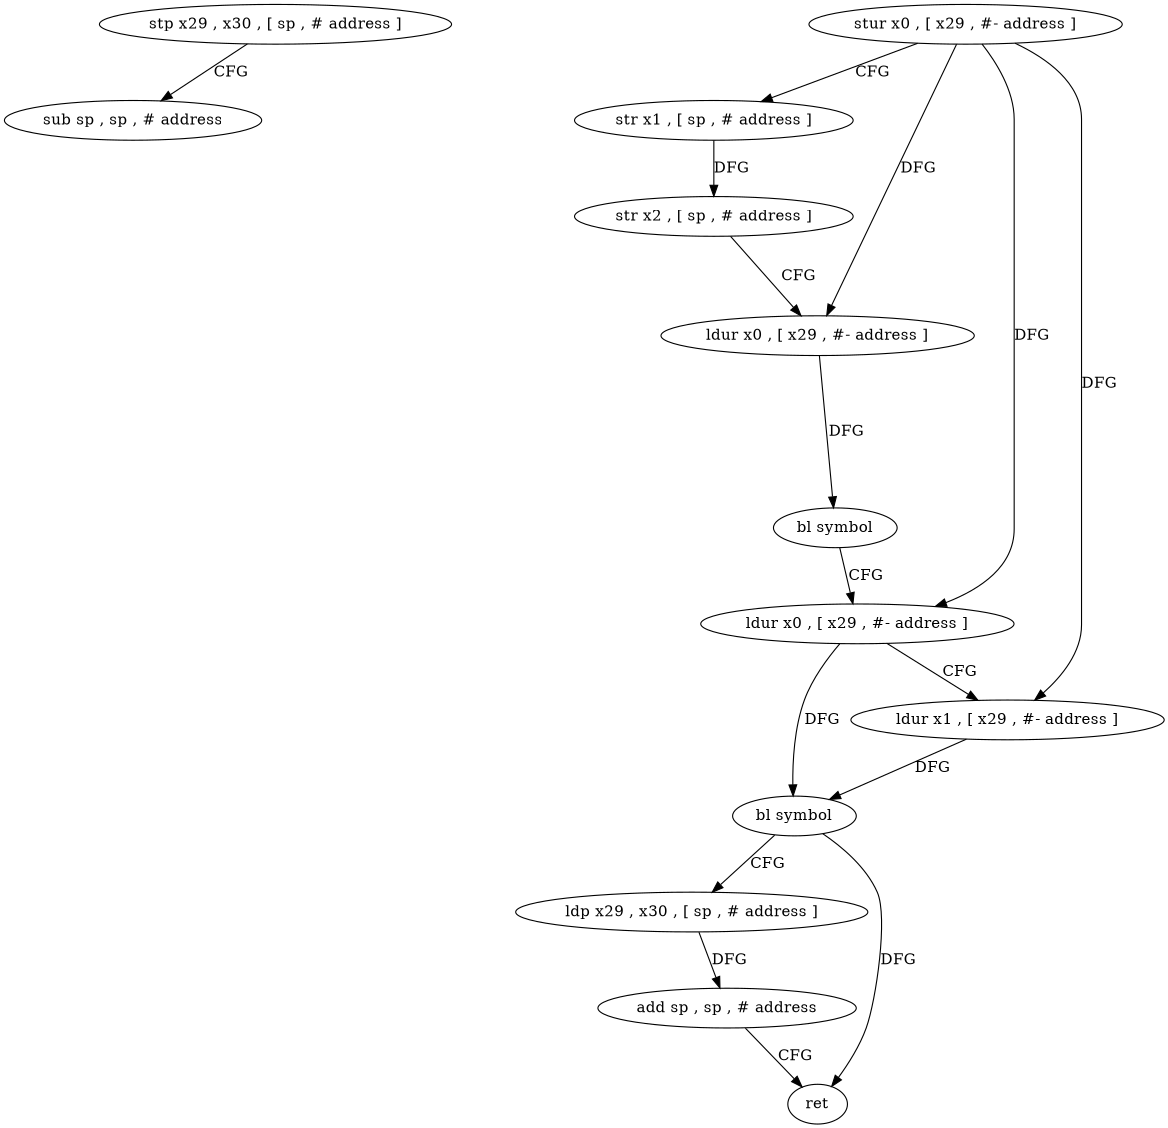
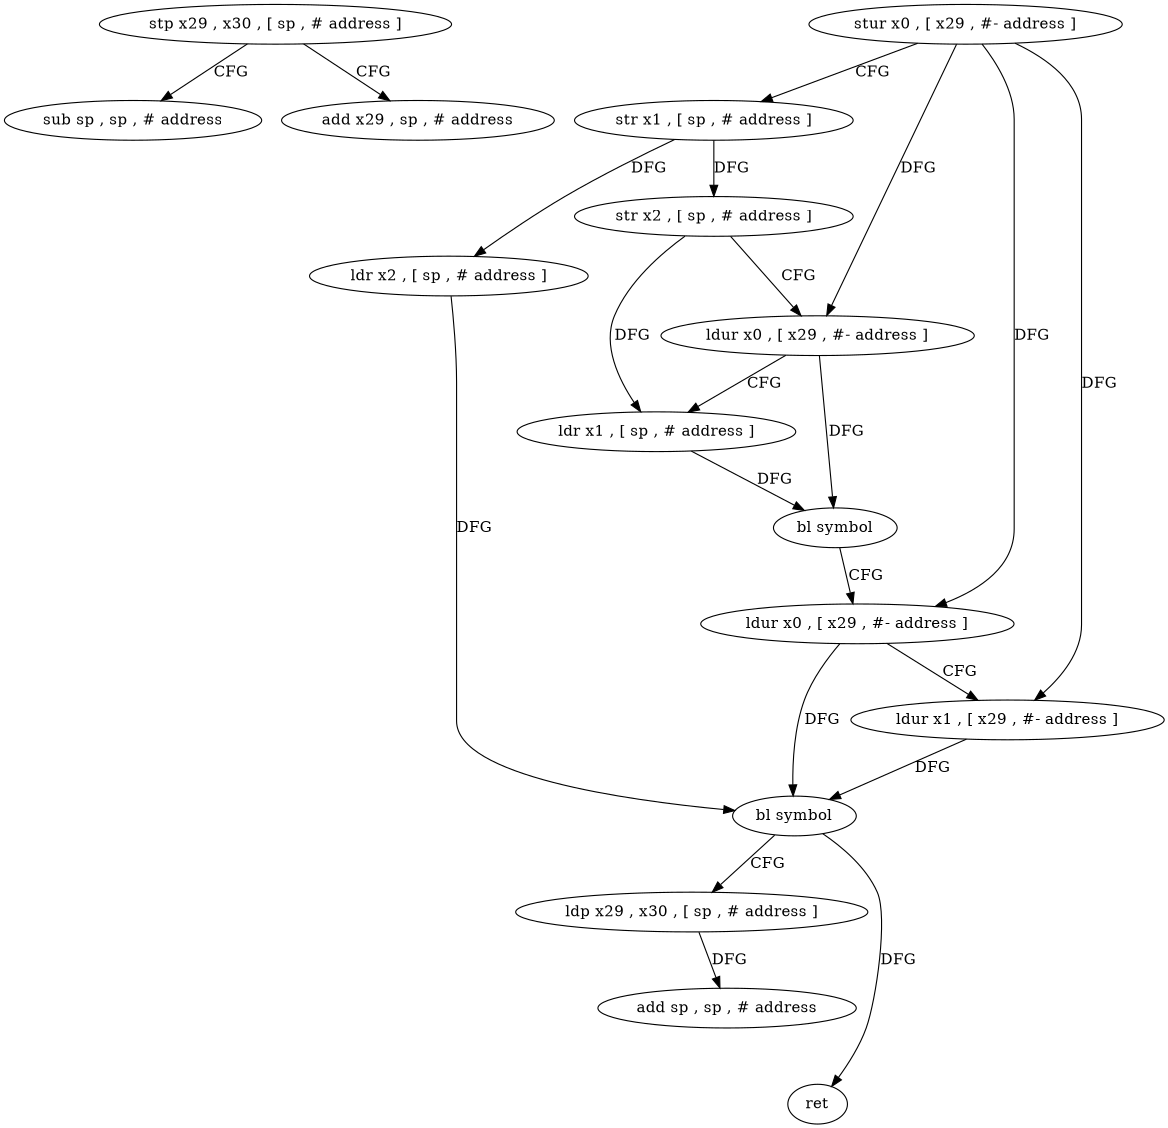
none -> (418, 120)
none -> (449, 276)
none -> (656, 432)
(770, 1053) -> none
